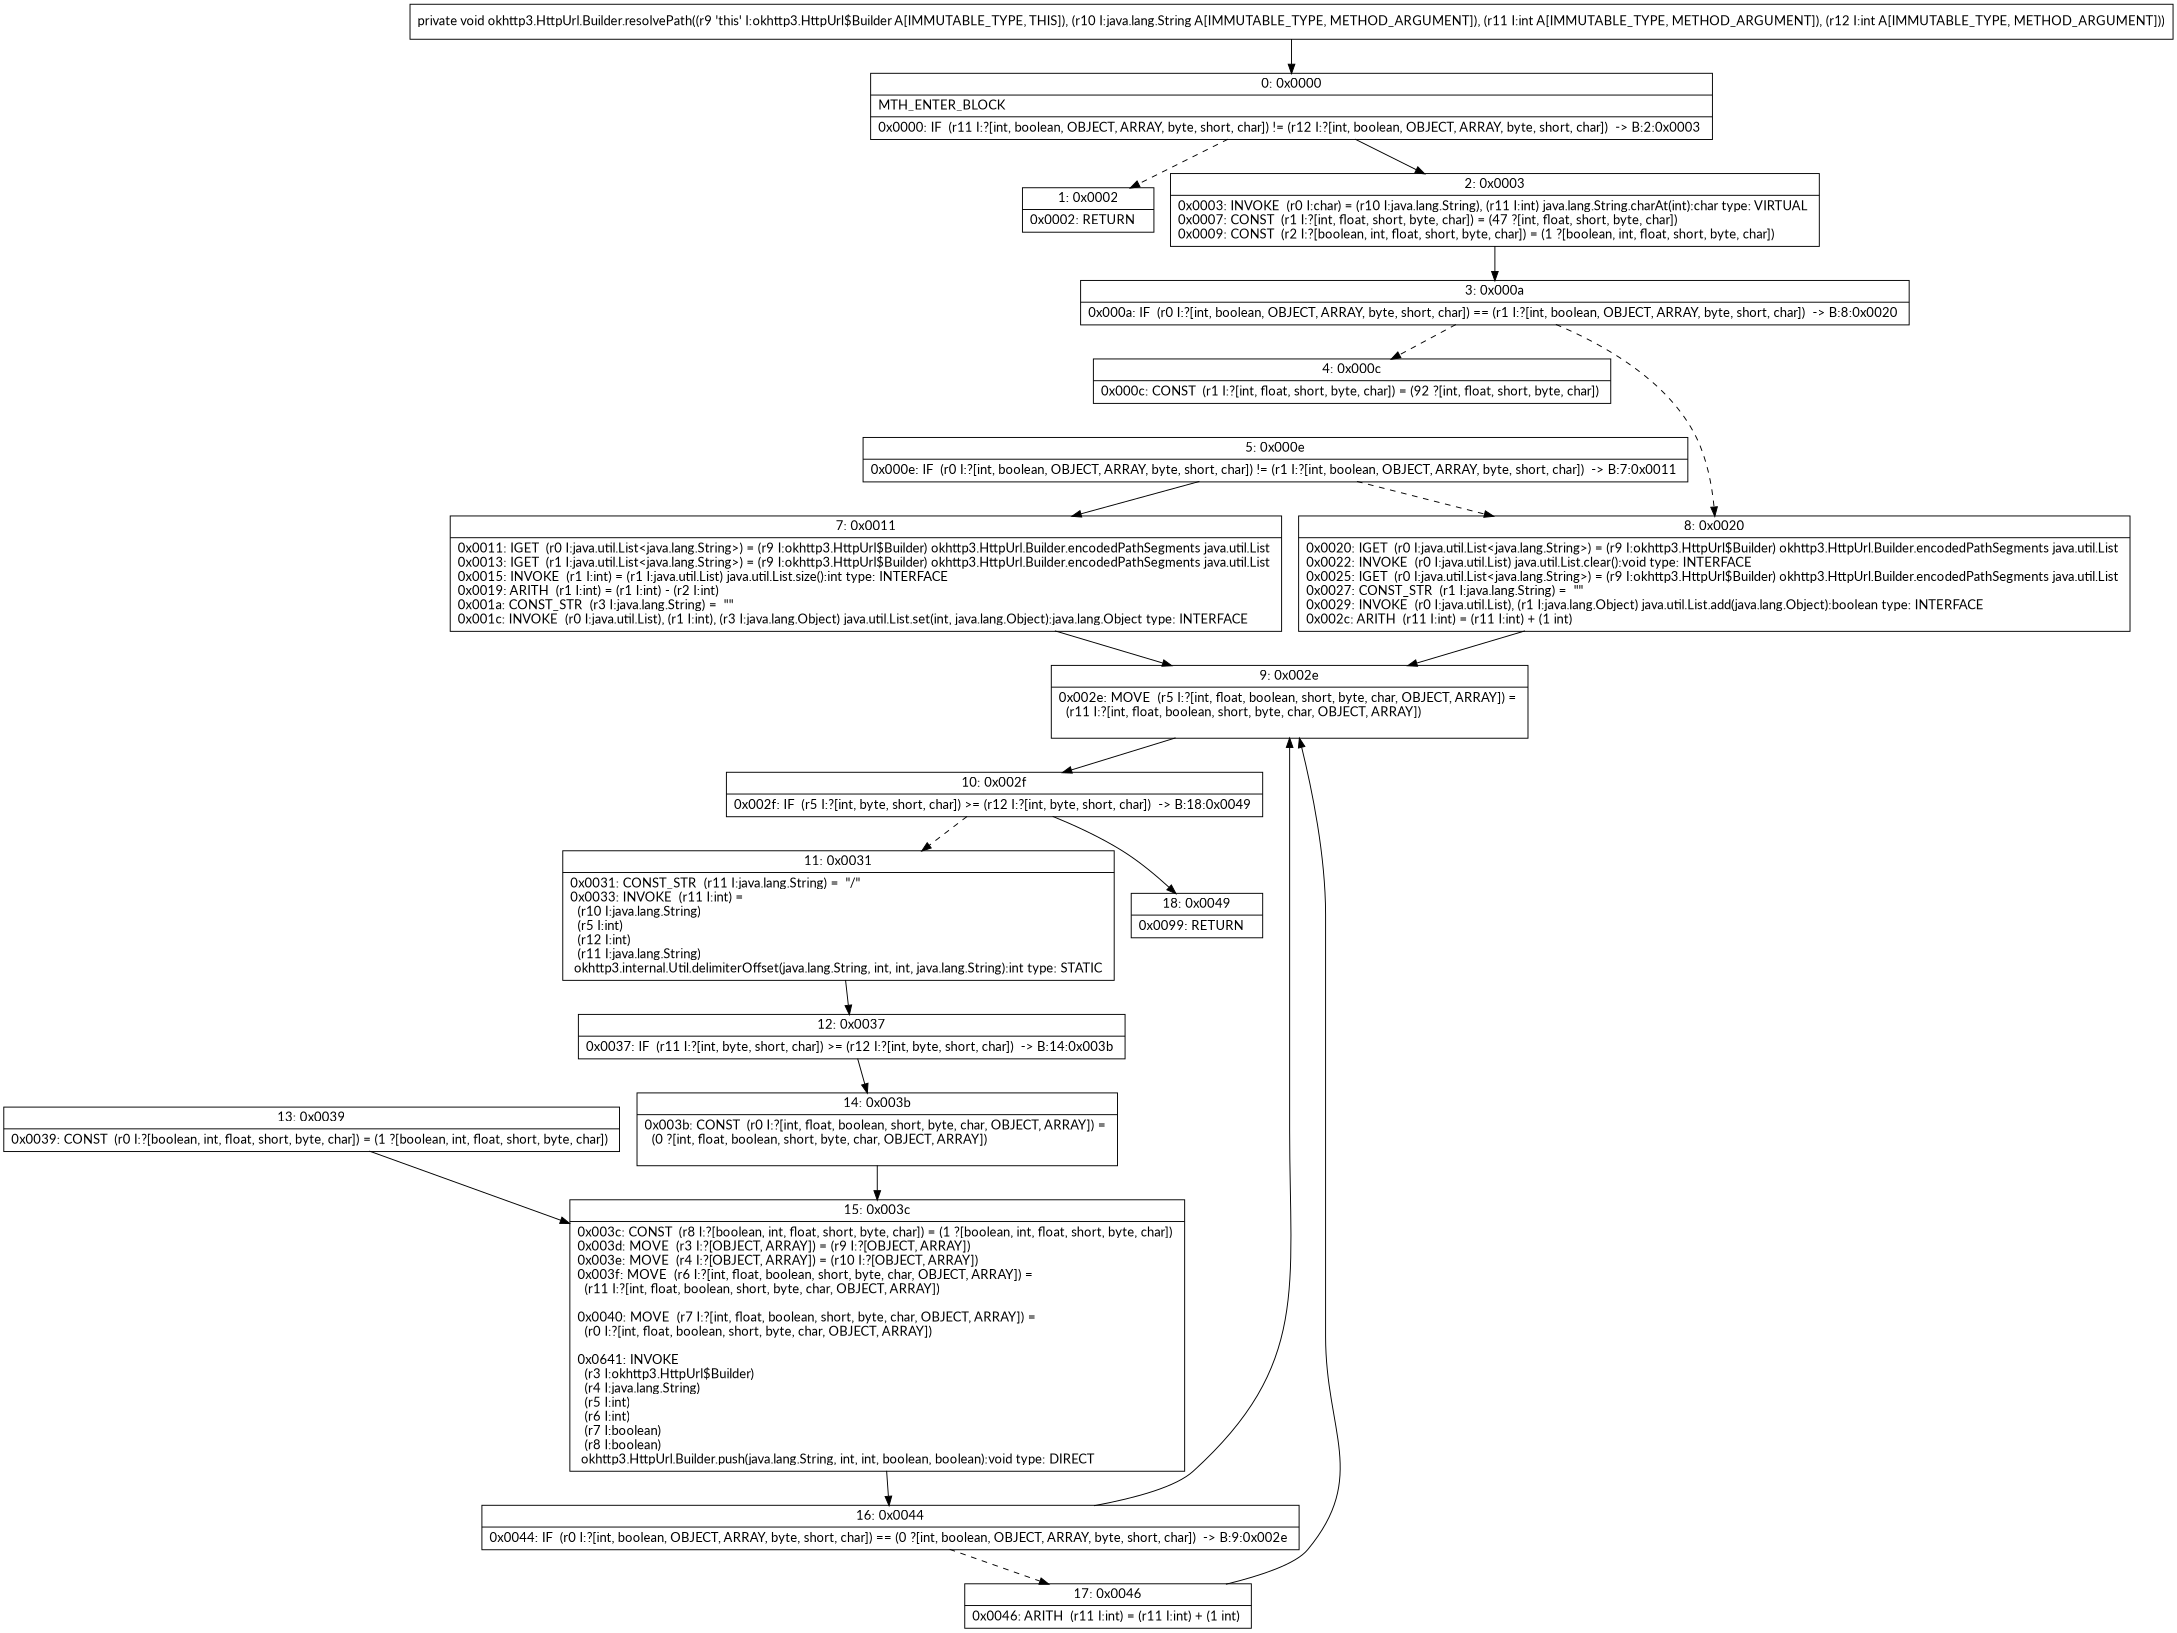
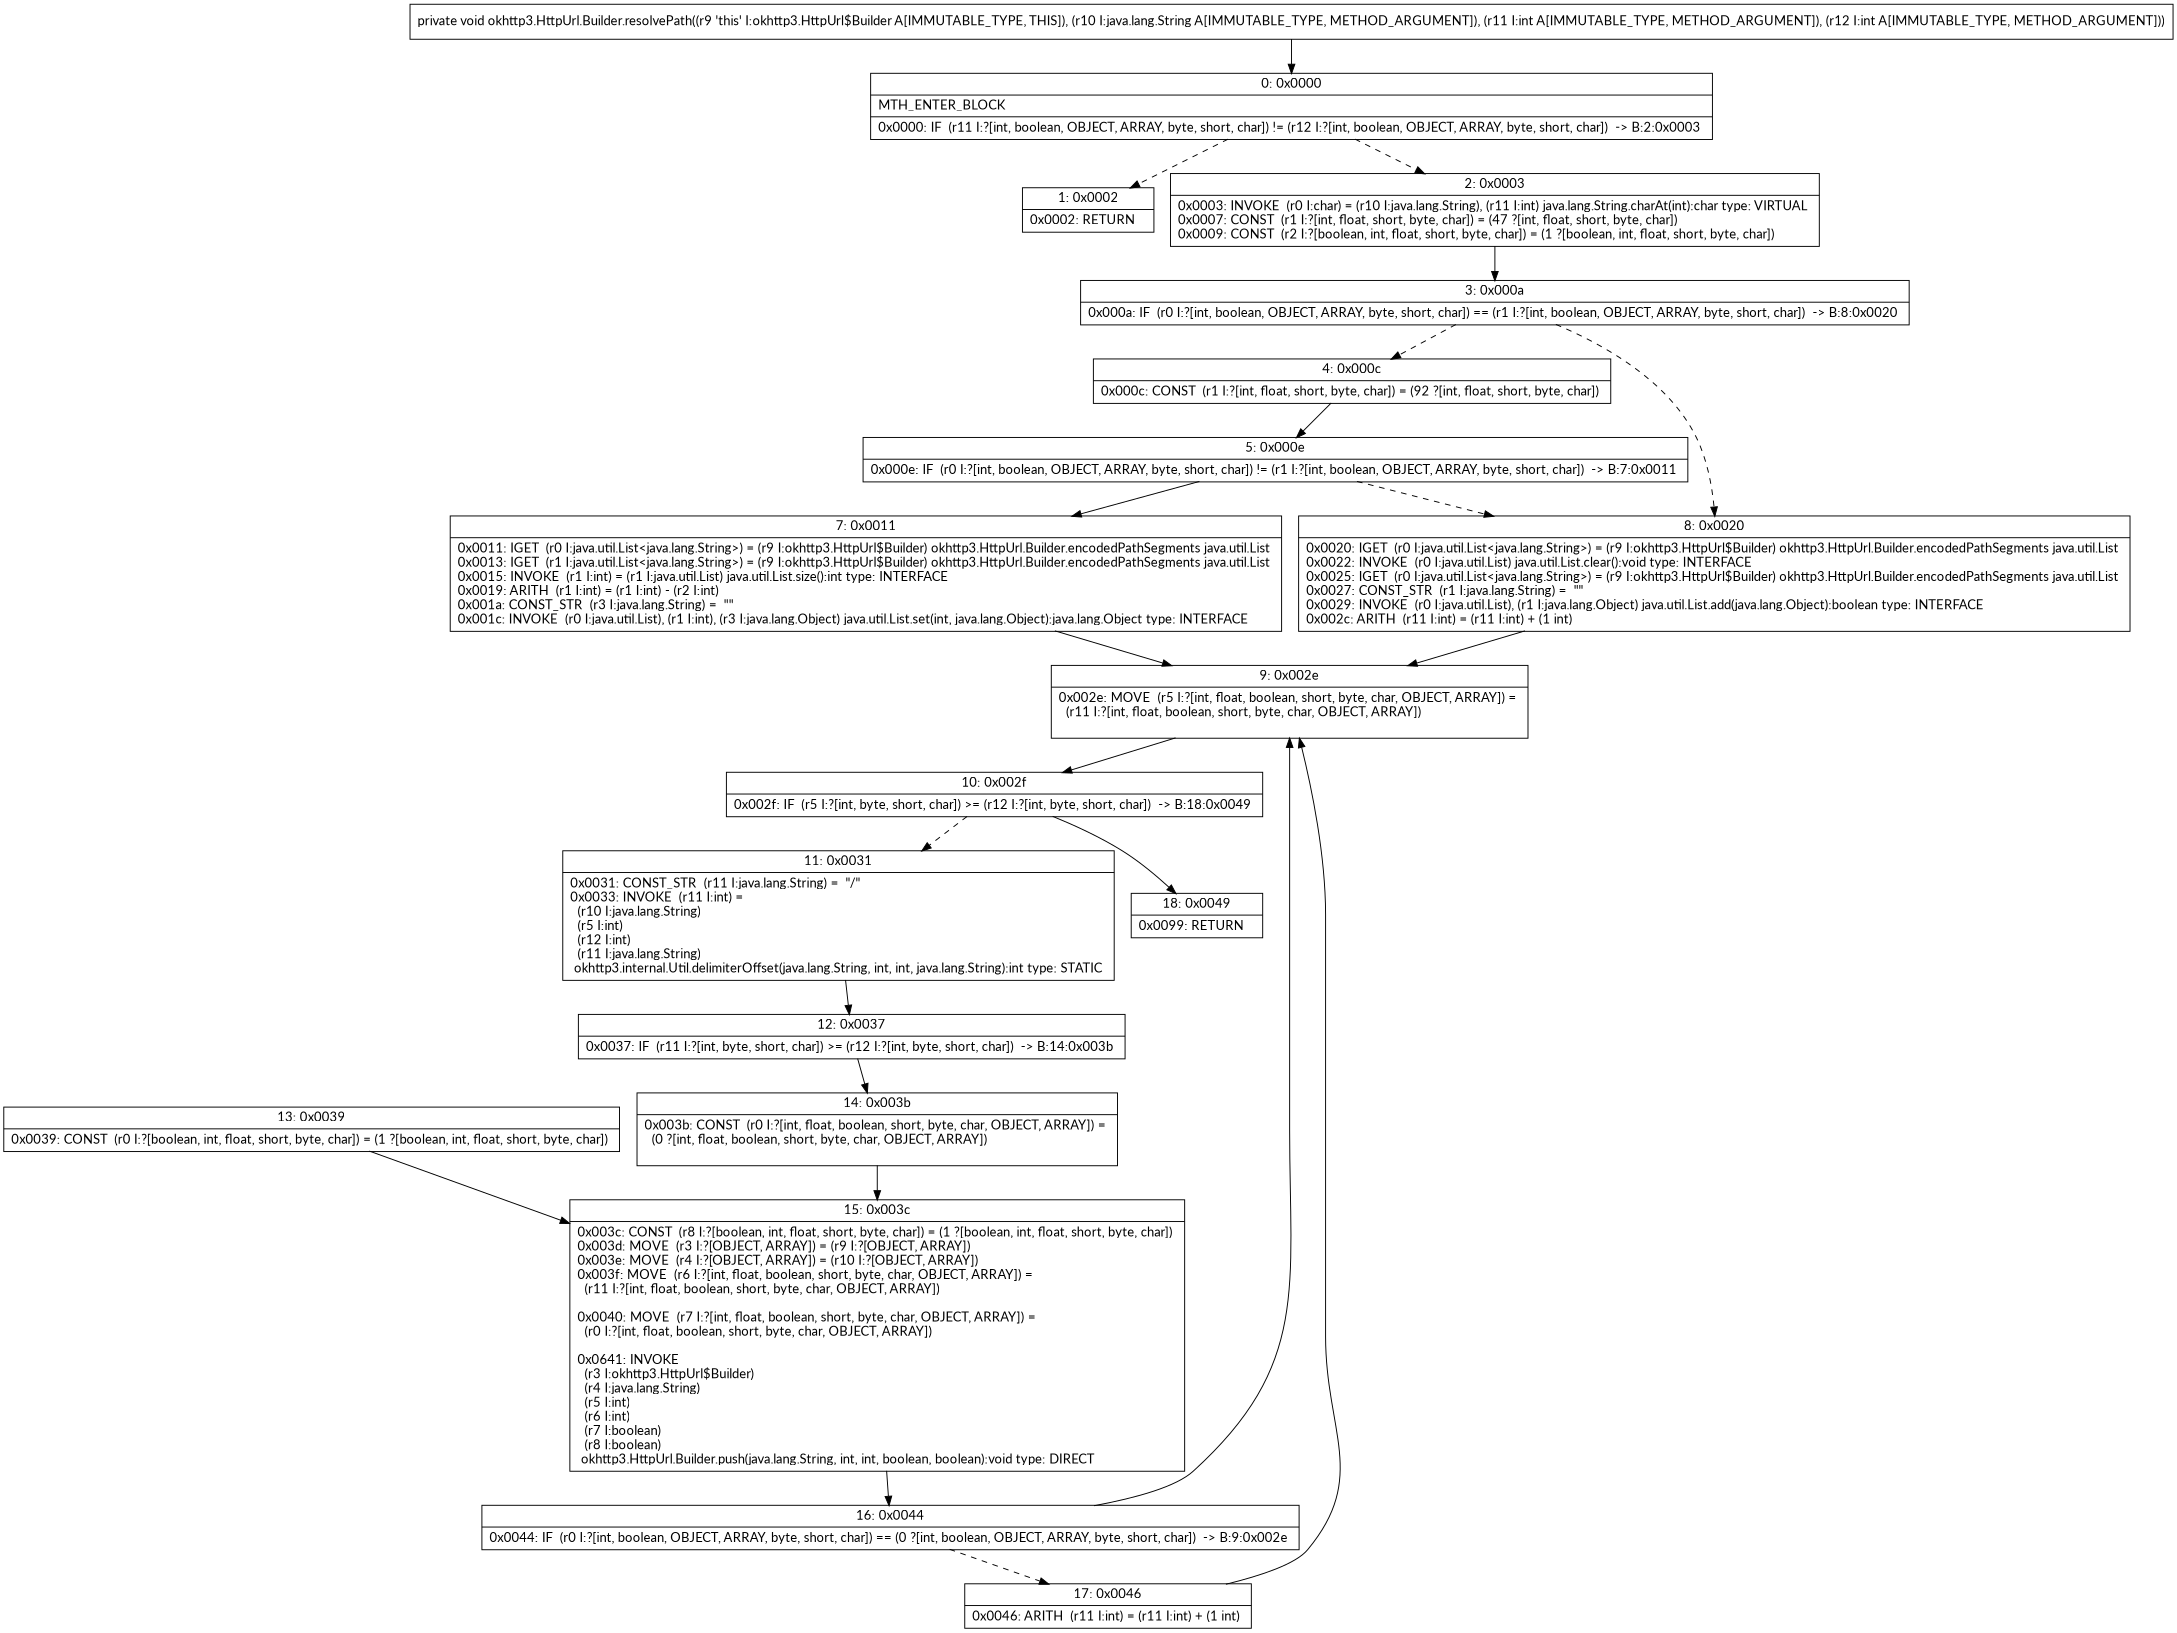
(1386, 154) -> (1386, 154)
none -> (1317, 417)
